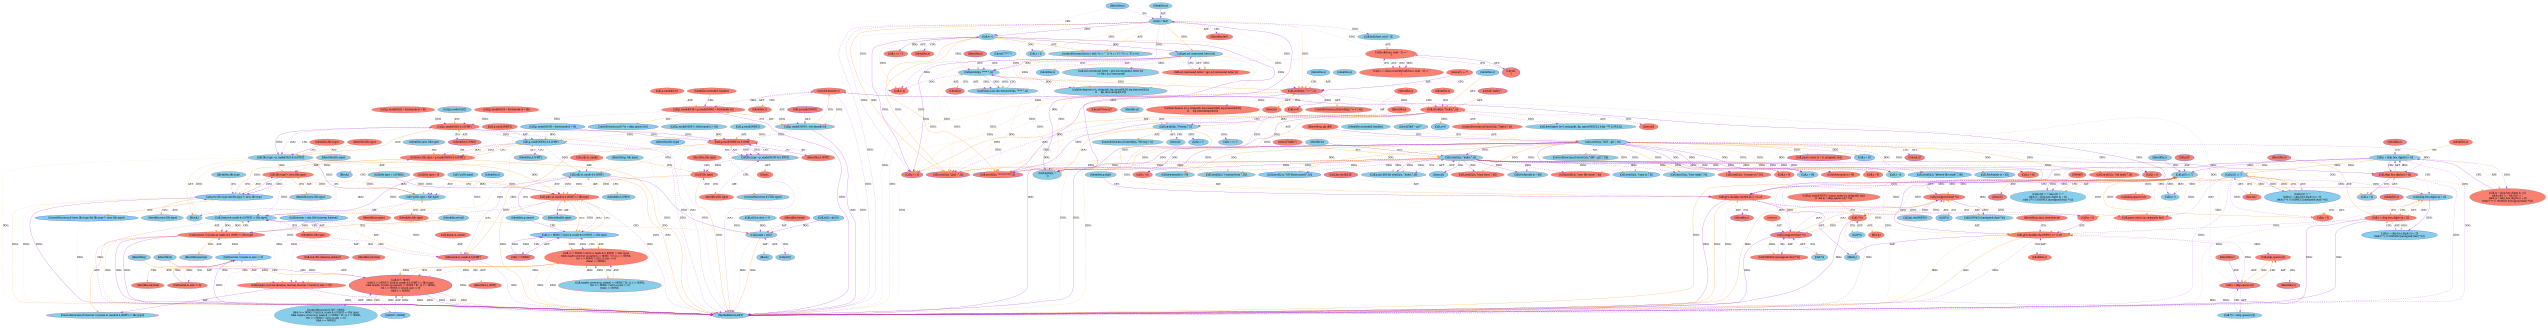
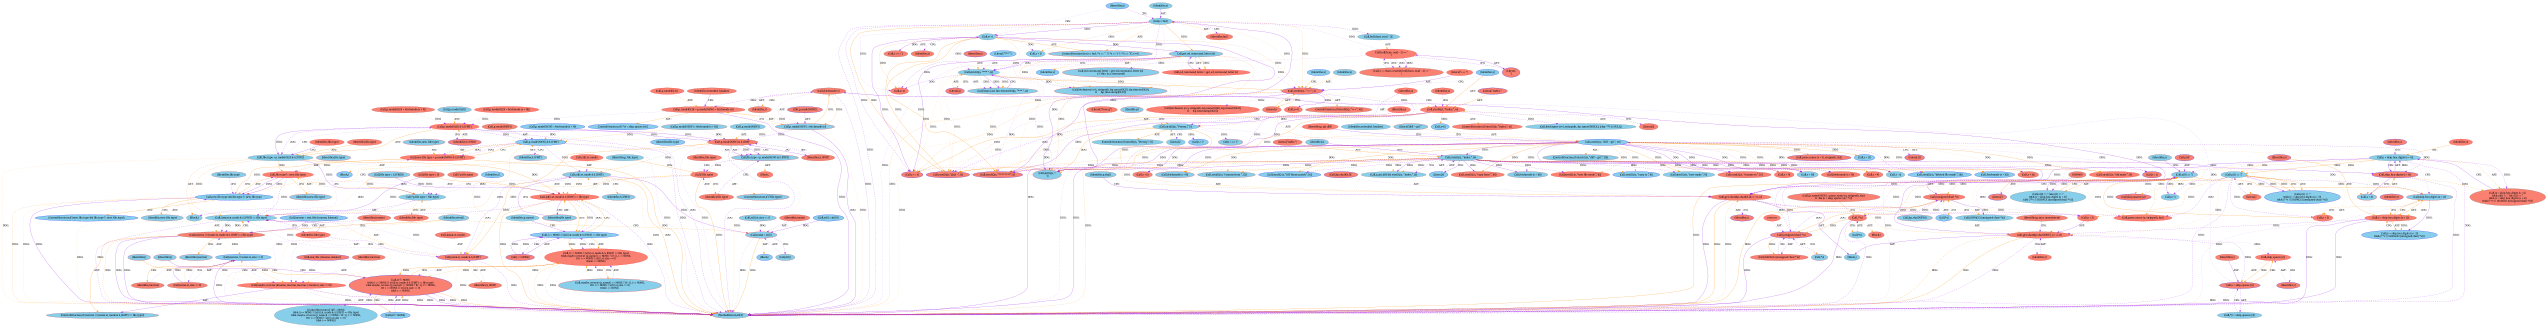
(2251, 164) -> (2251, 164)
(463, 175) -> (463, 175)
(2134, 197) -> (2134, 197)
